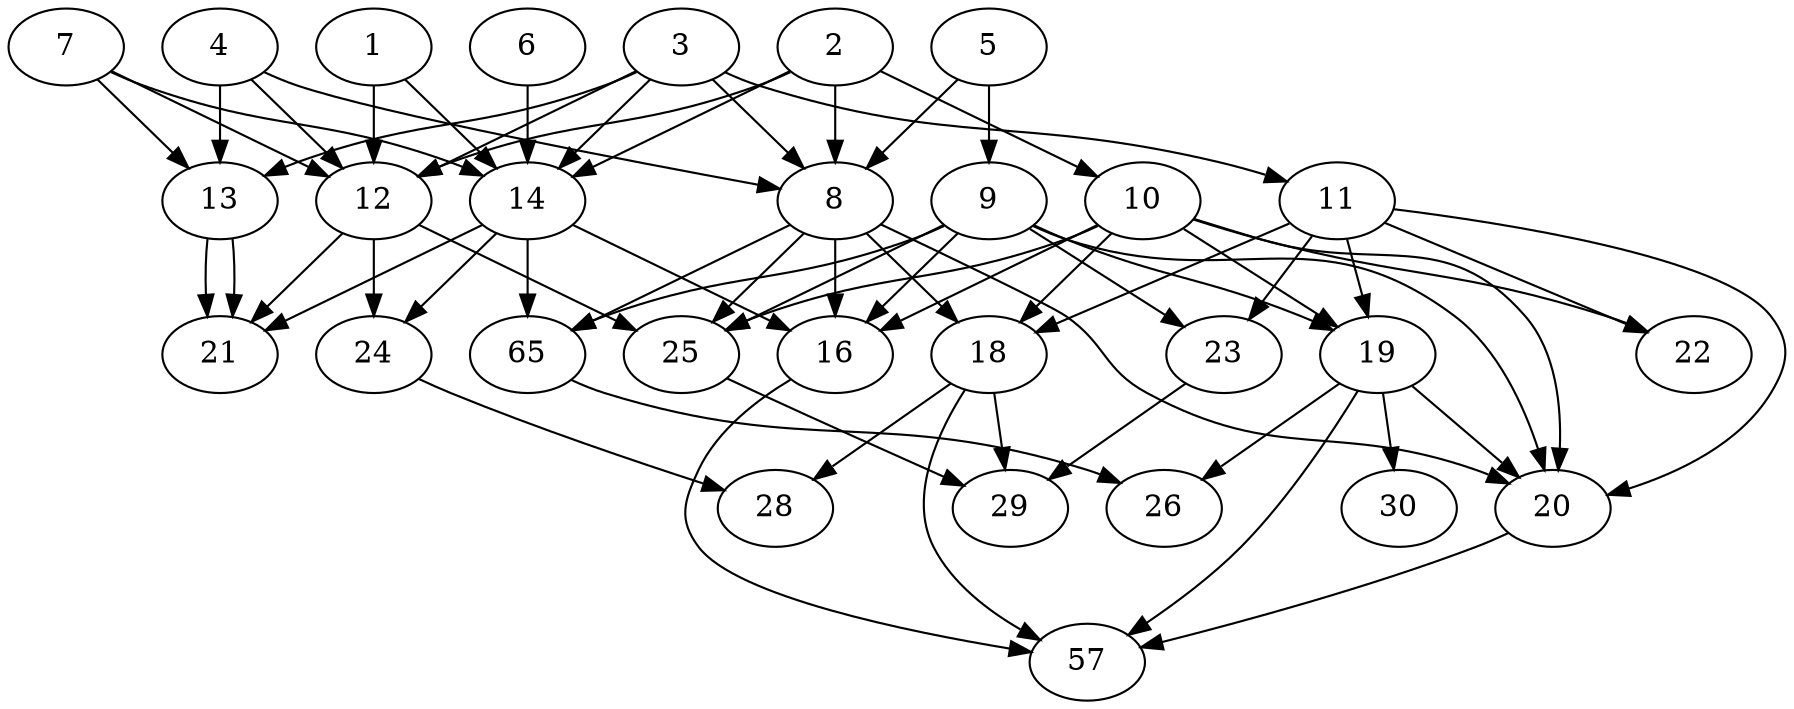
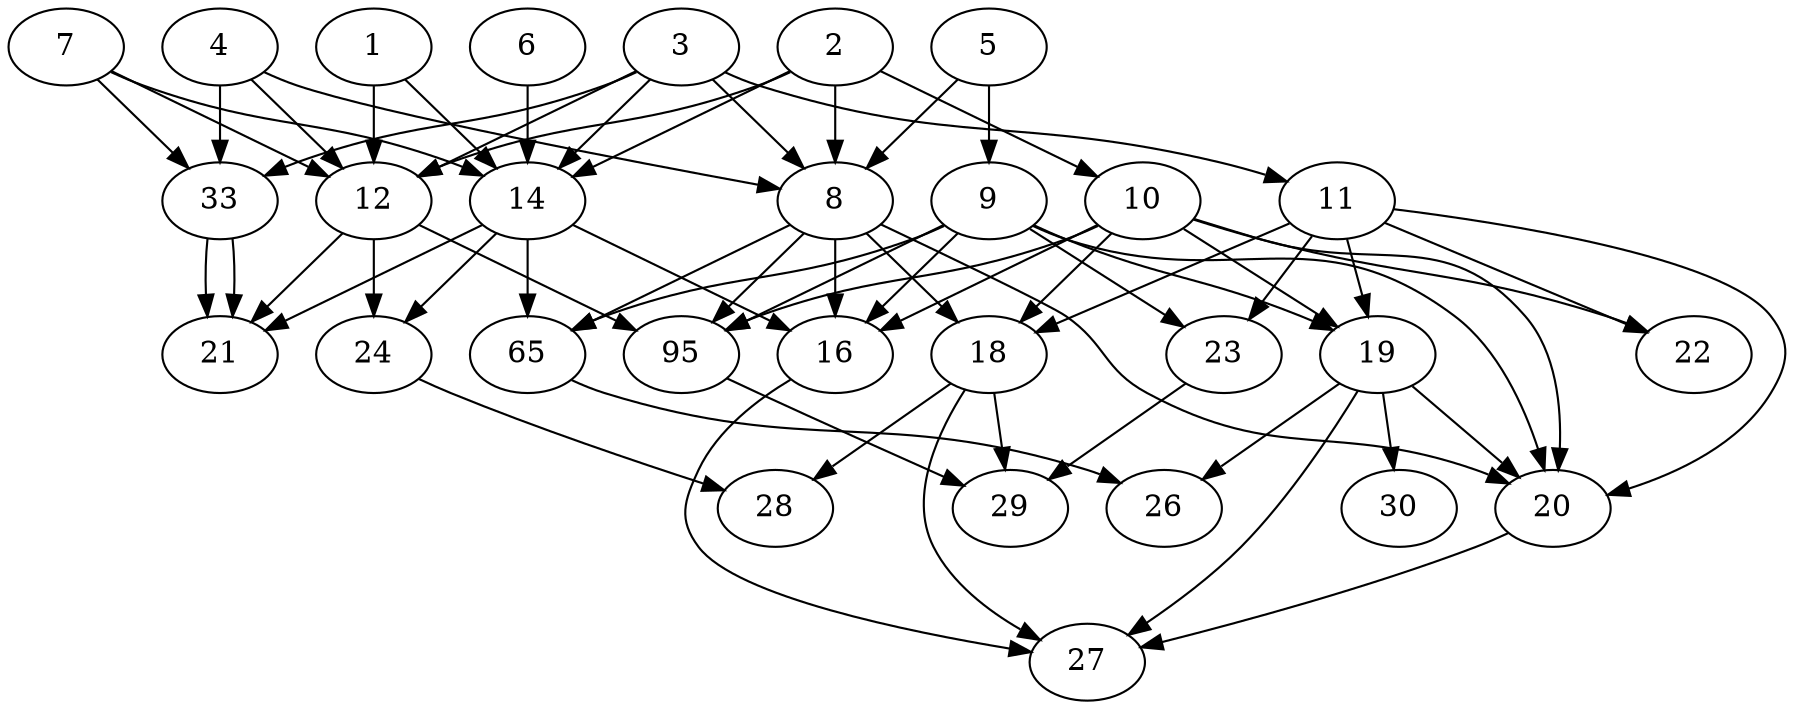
(220, 201) -> (220, 201)
(681, 355) -> (681, 355)
(1087, 662) -> (1087, 662)
